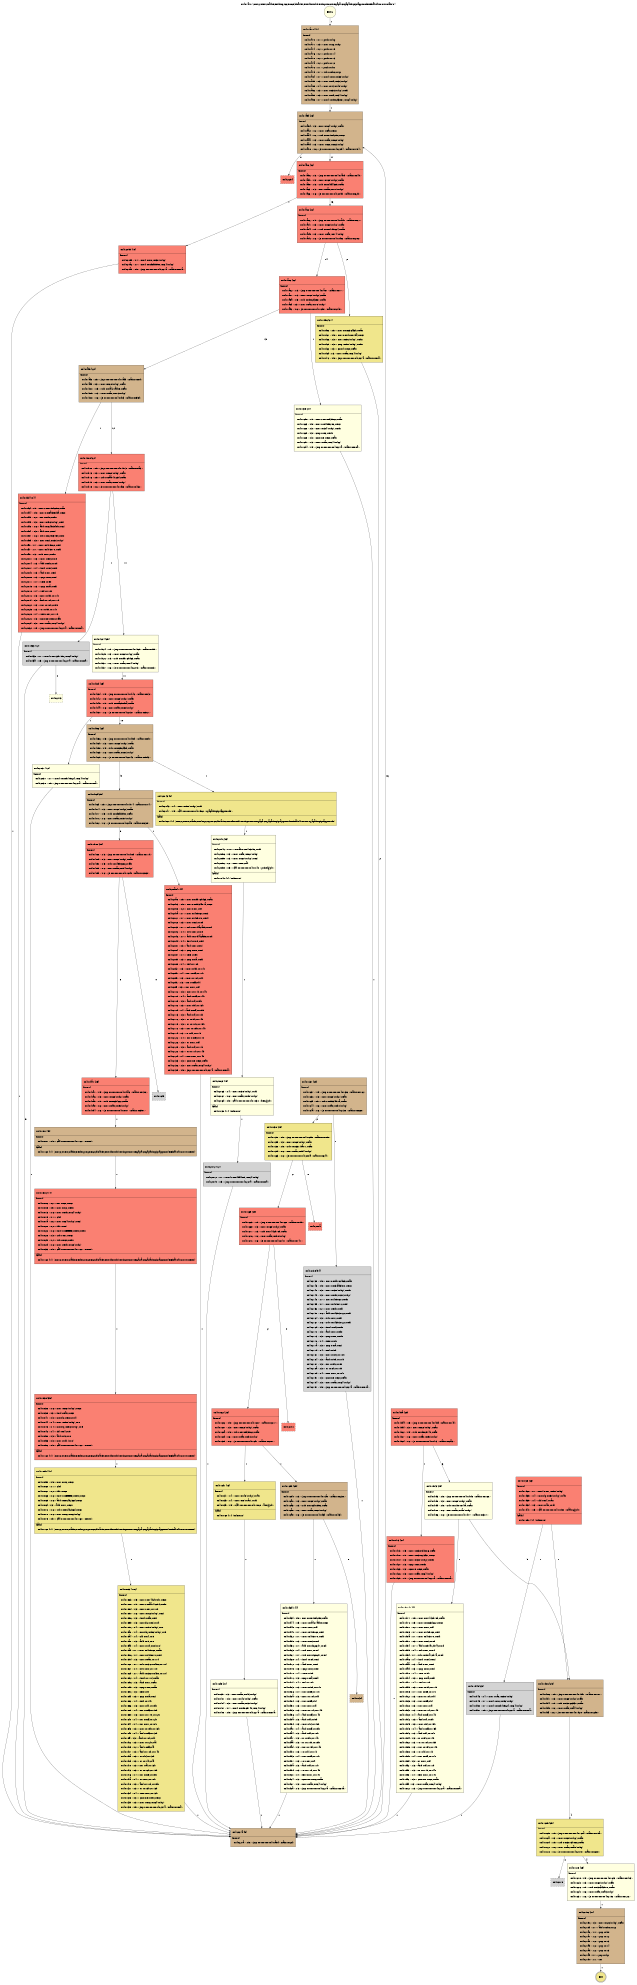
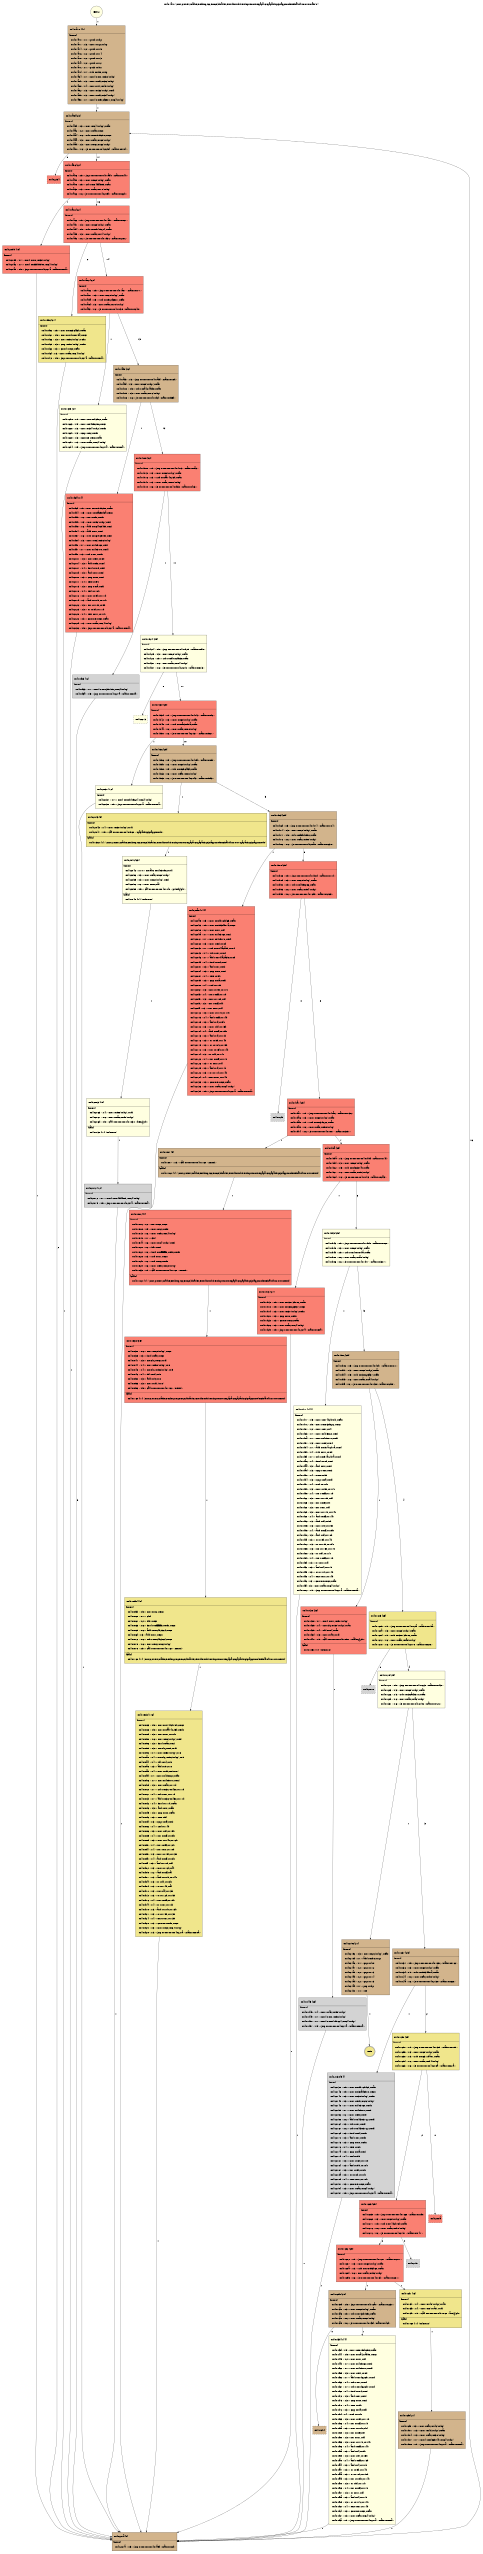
(56, 679) -> (153, 693)
none -> (338, 1139)
(288, 1427) -> (413, 2263)
(560, 1601) -> (378, 1498)
(244, 1698) -> (432, 2430)
none -> (419, 1828)
